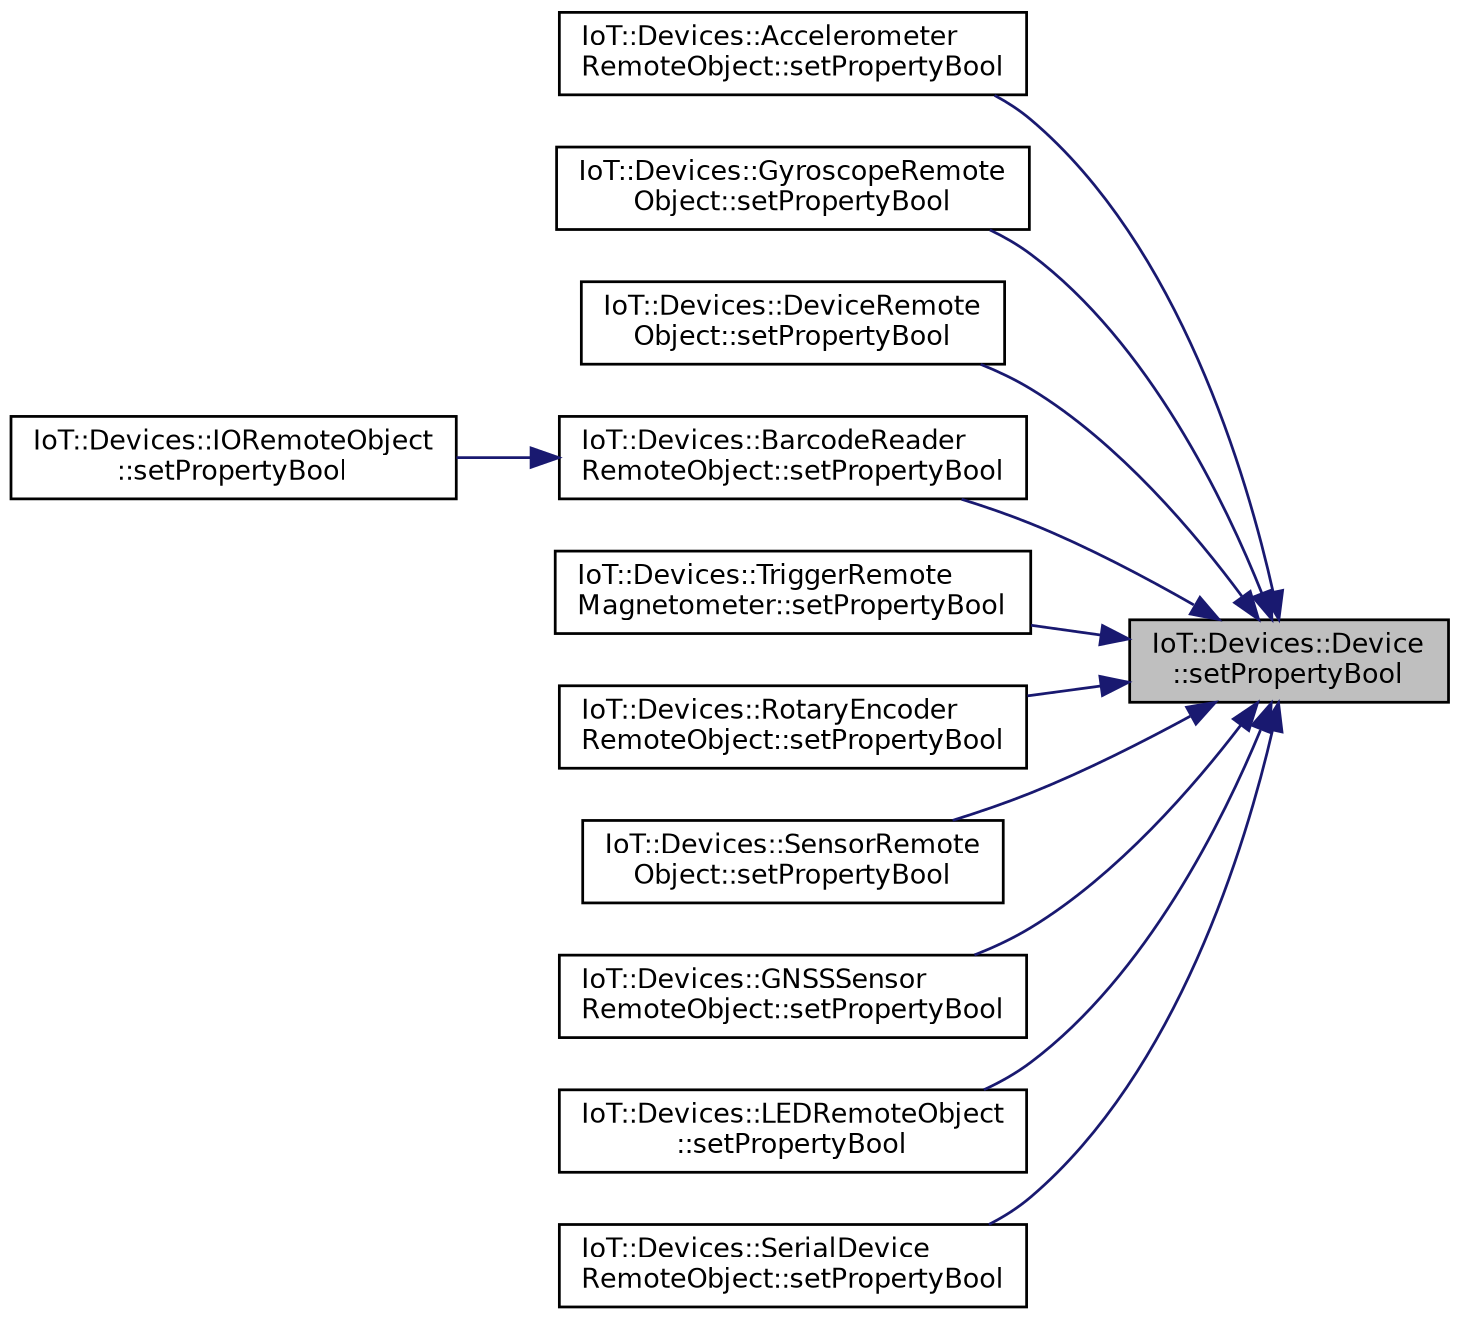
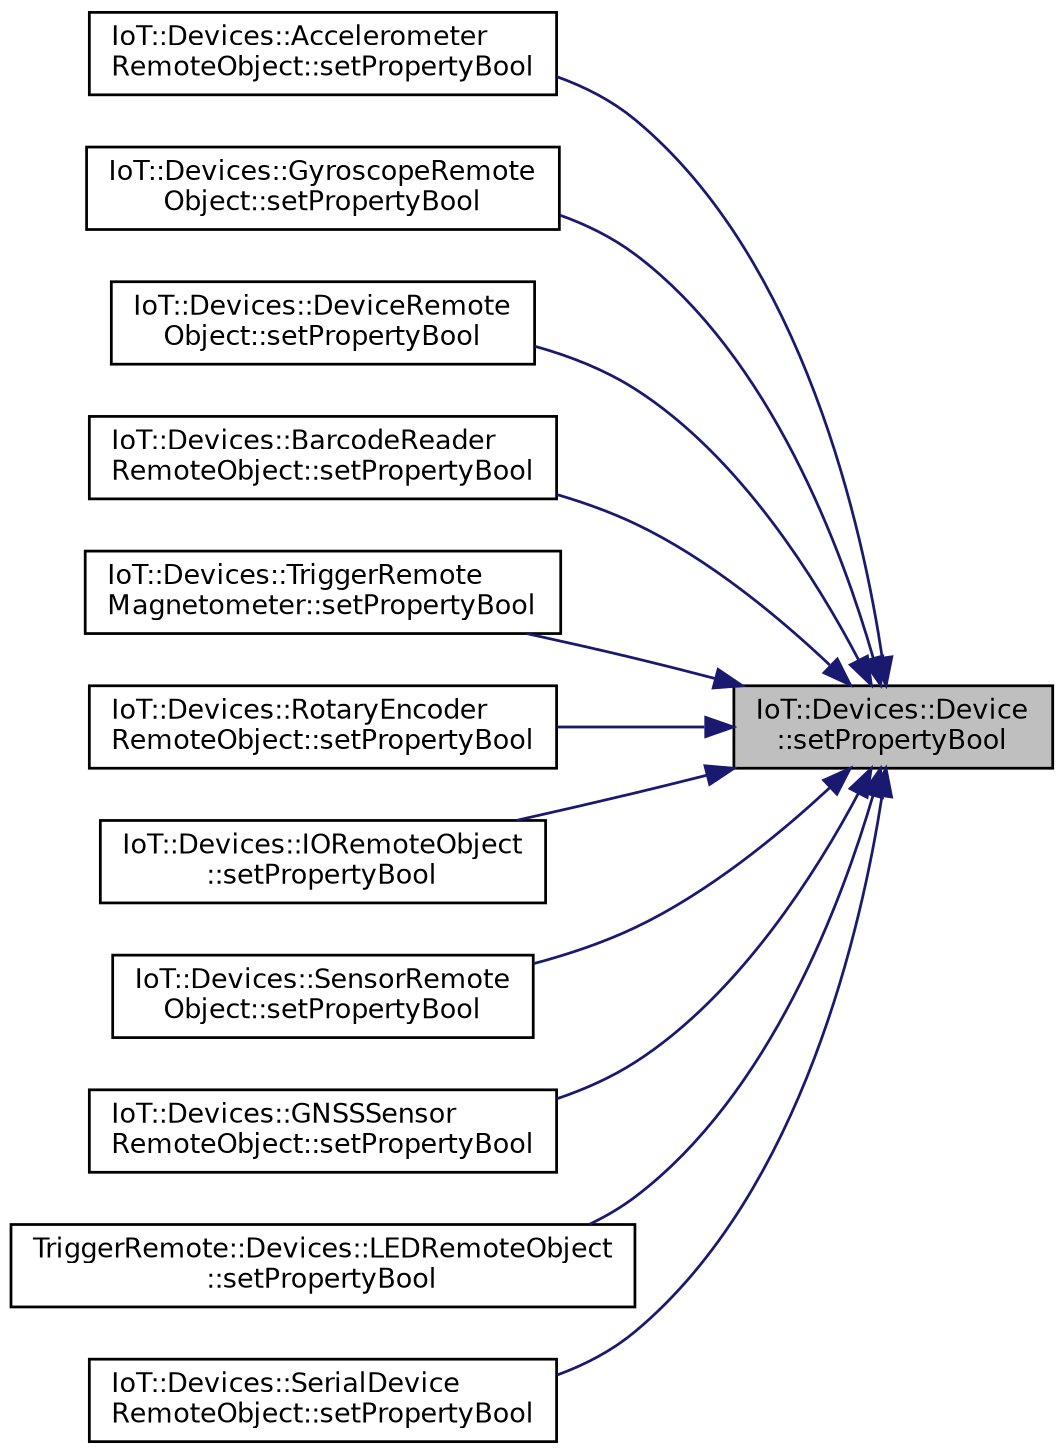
(494, 458) -> (612, 798)
(793, 1131) -> (323, 1266)
